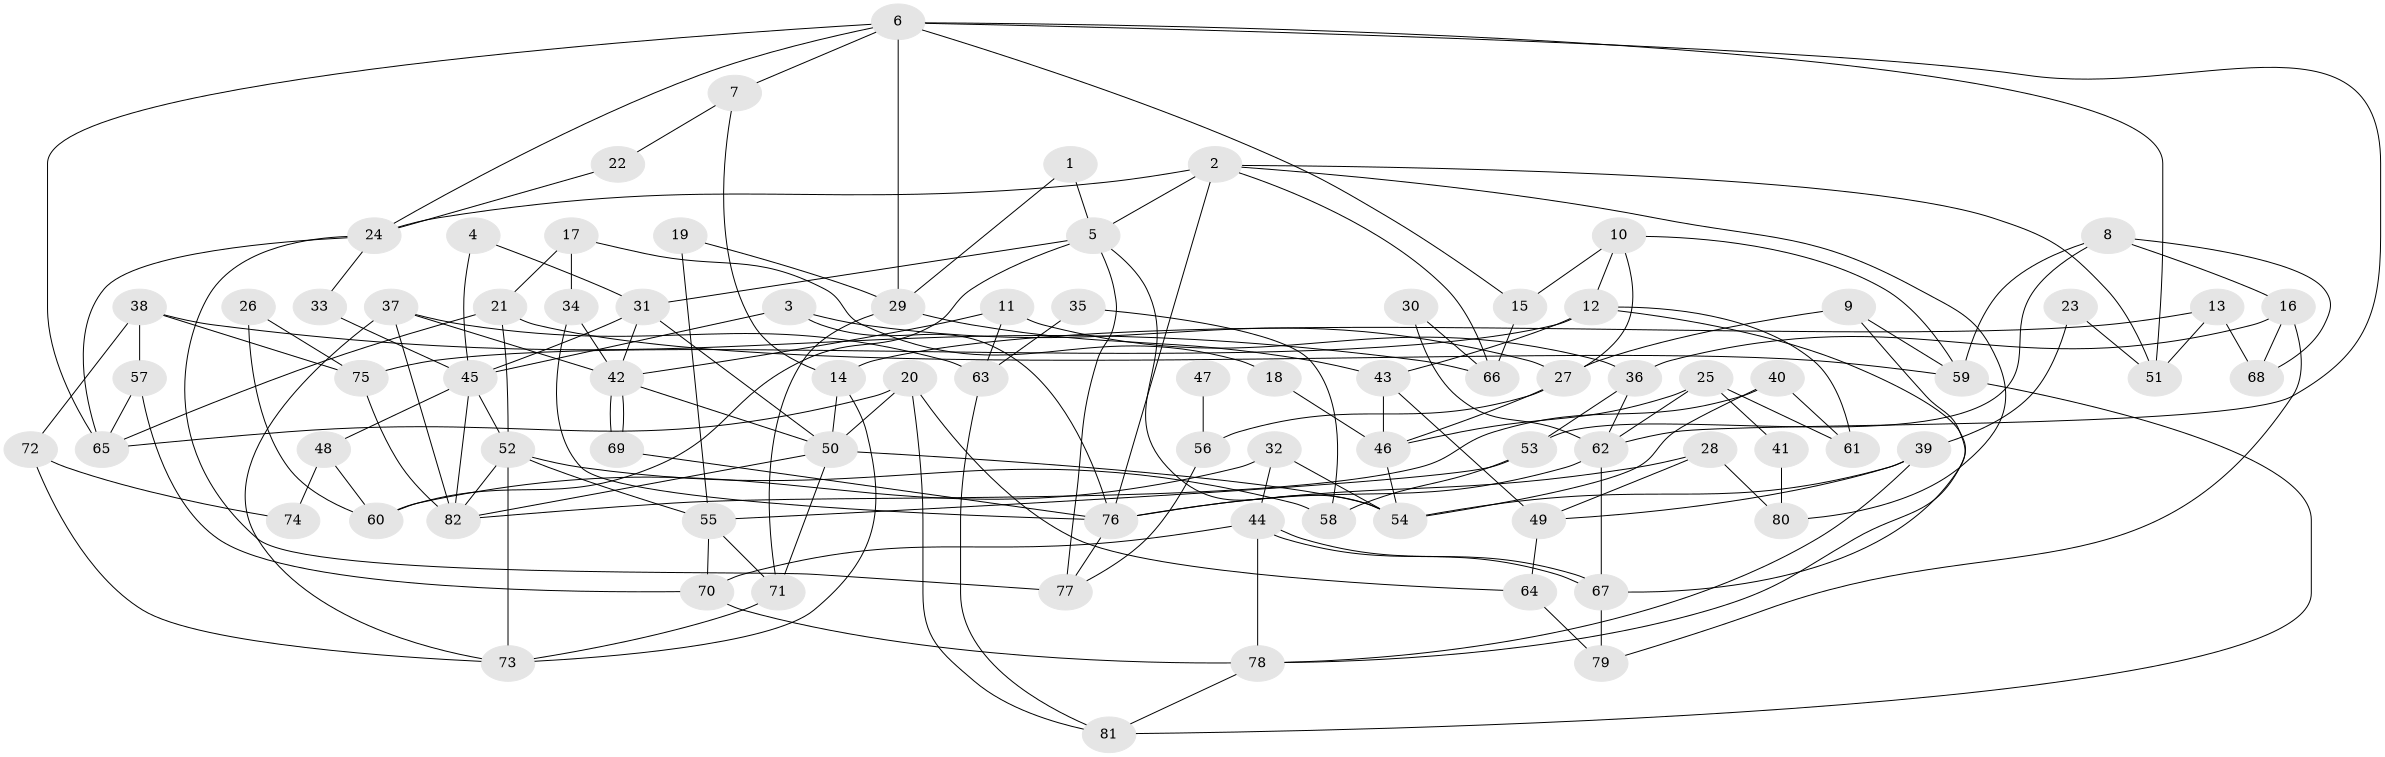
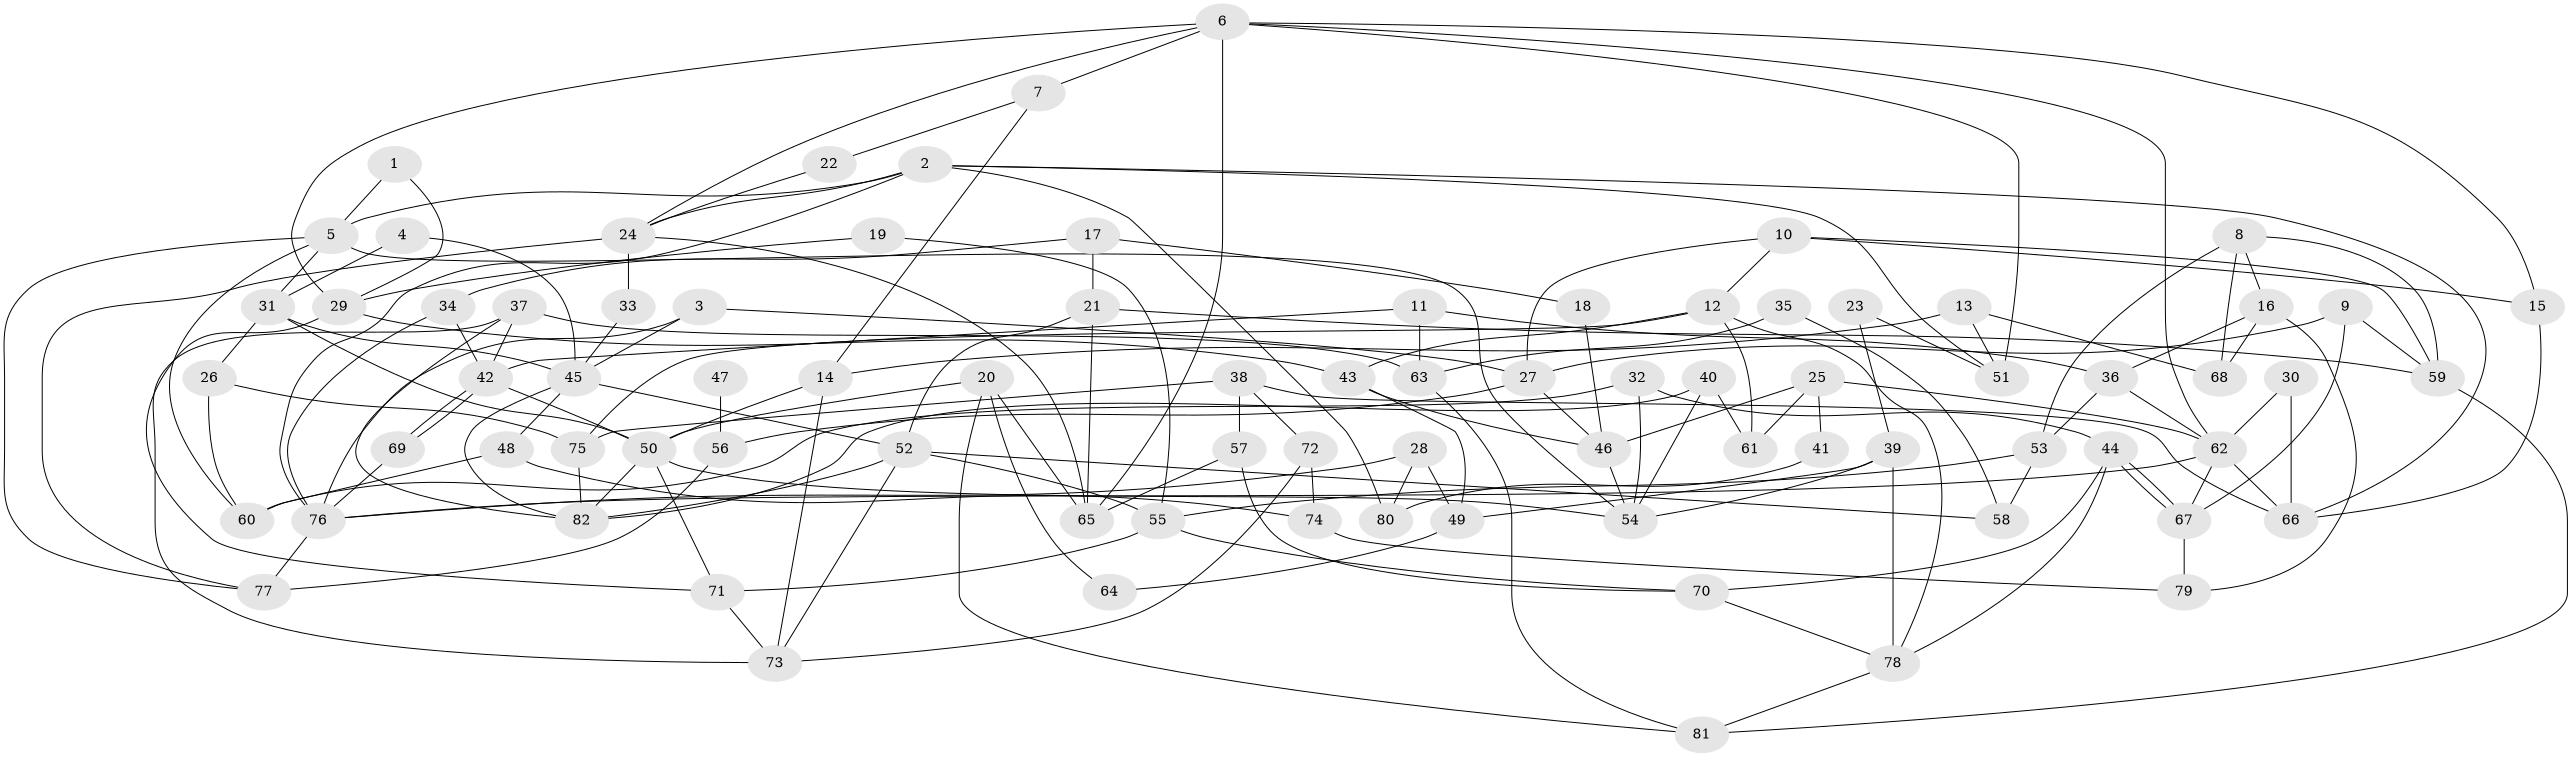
(630, 342) -> (238, 344)
none -> (2255, 485)
(1561, 624) -> (1745, 571)
